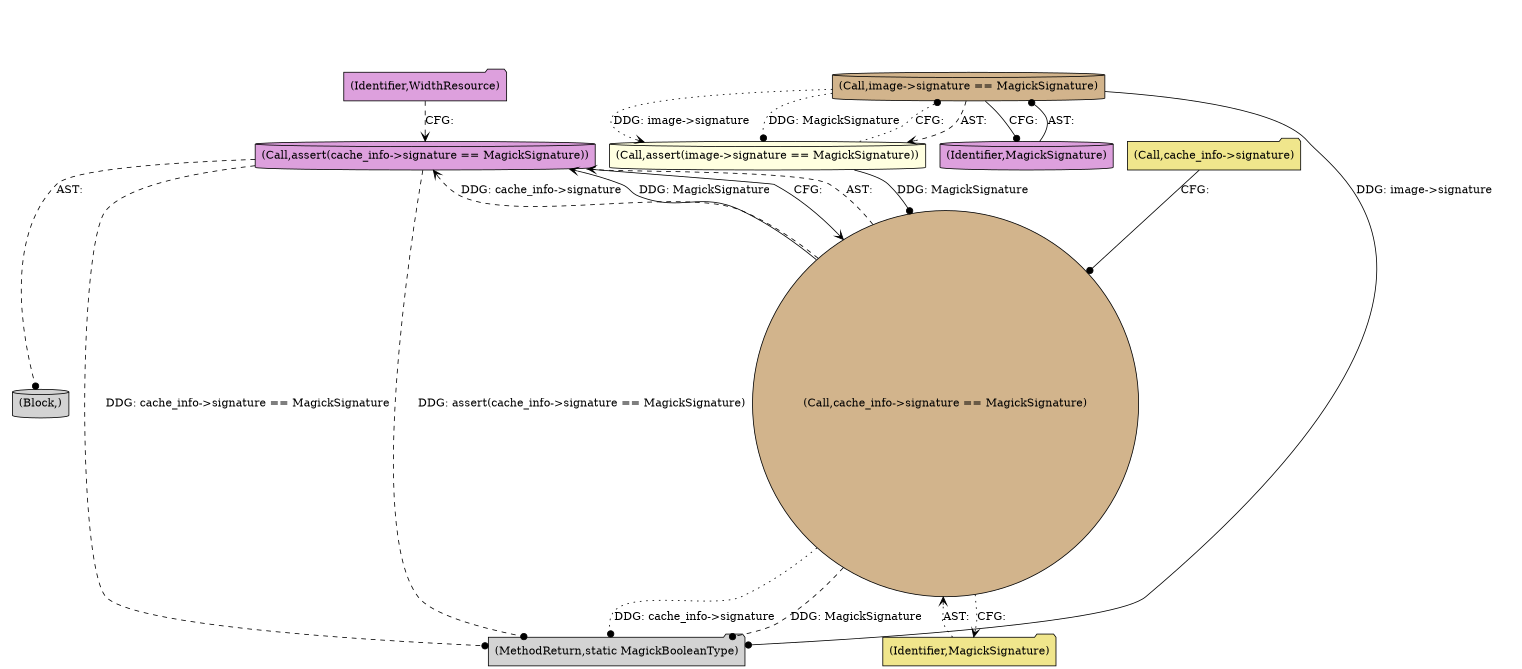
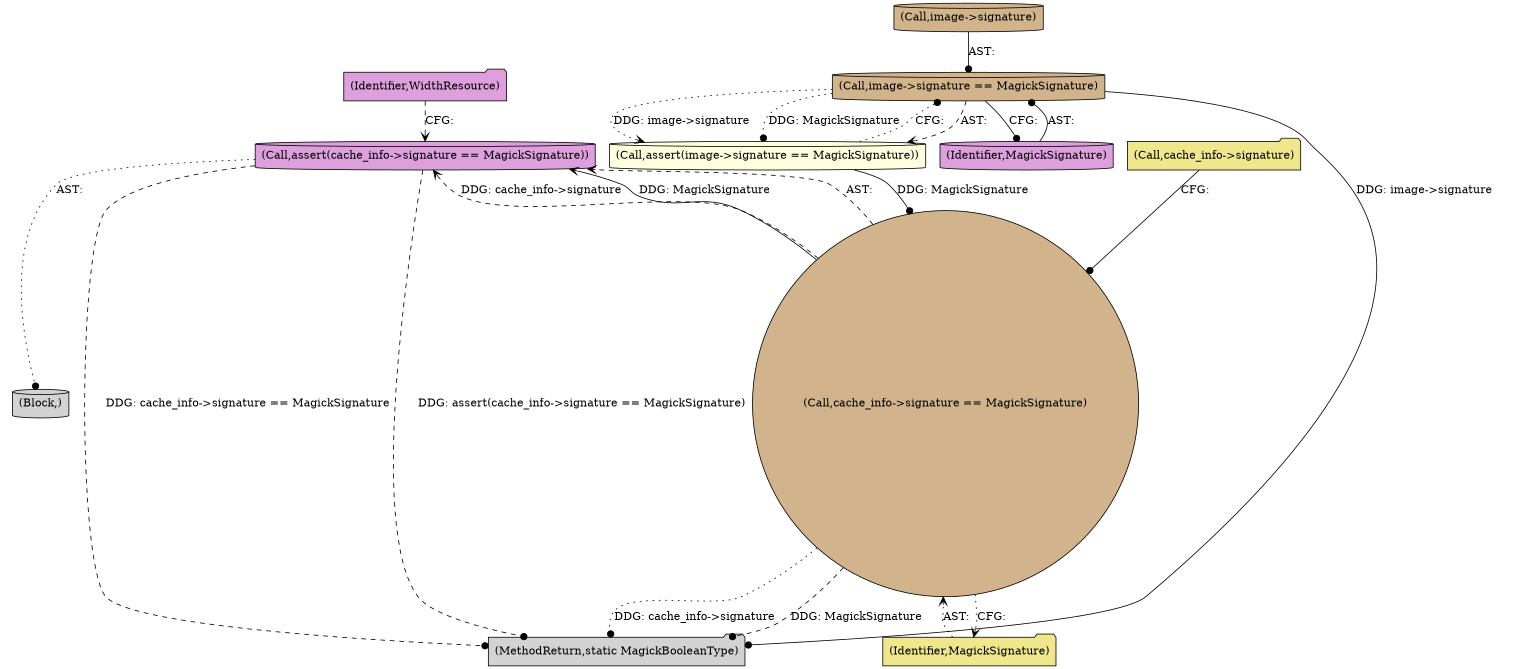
none -> (969, 17)
(721, 180) -> none
(54, 187) -> (54, 187)
